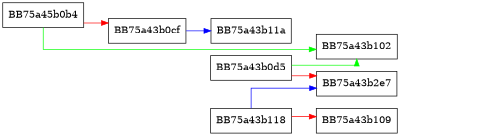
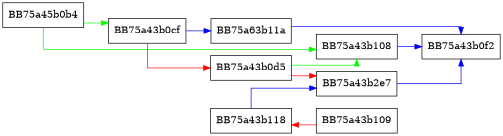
(93, 23) -> (93, 23)
(251, 31) -> (251, 31)
(357, 47) -> (357, 47)
none -> (461, 47)
none -> (163, 68)
(300, 117) -> (307, 125)
